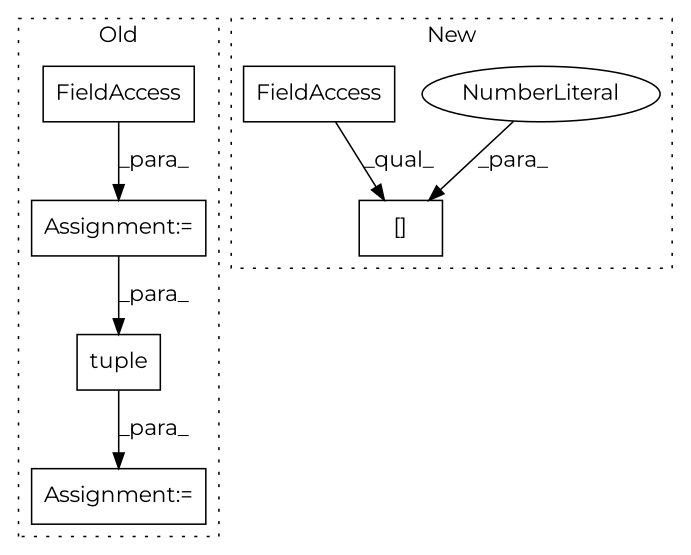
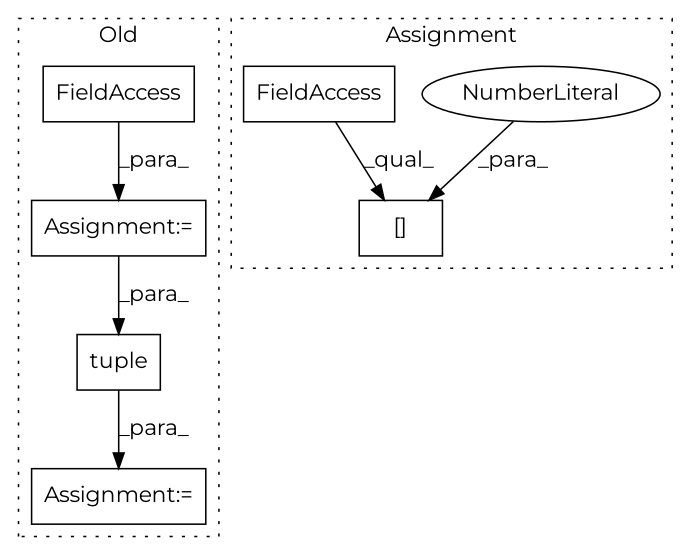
(452, 36) -> (452, 36)
